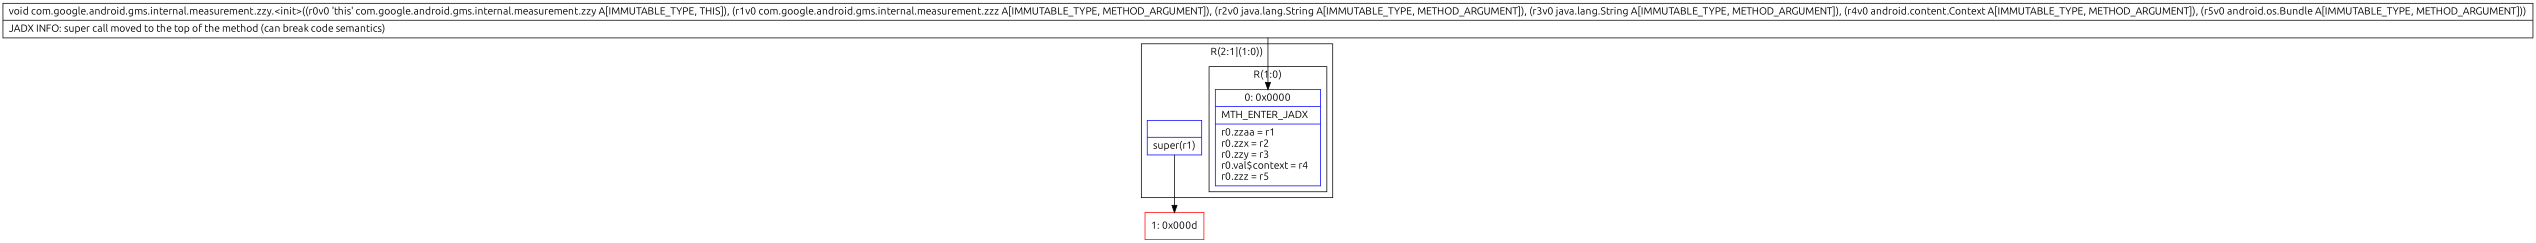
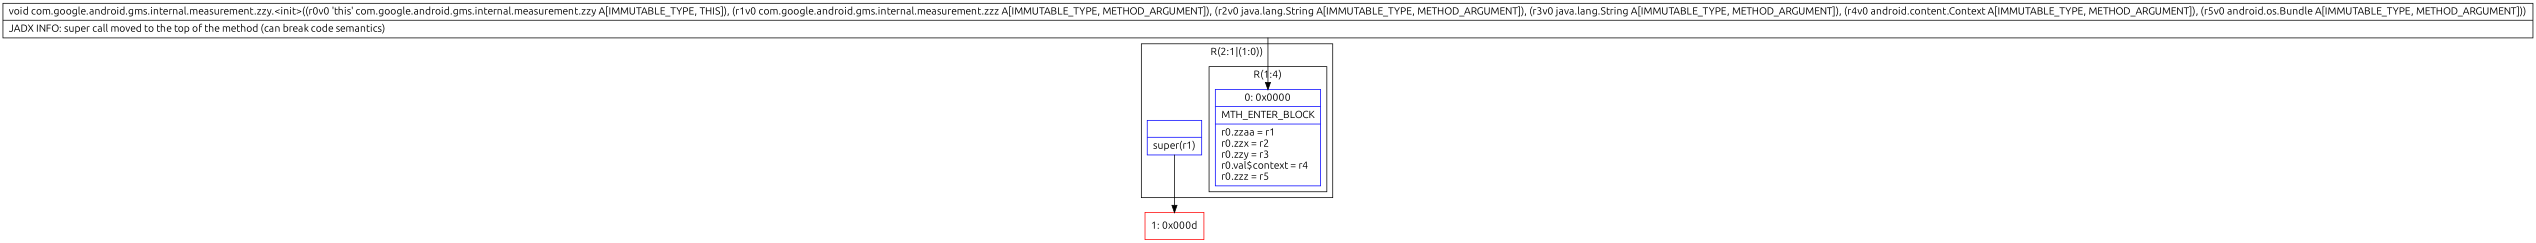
(1268, 75) -> (1268, 75)
(1265, 115) -> (1268, 115)
